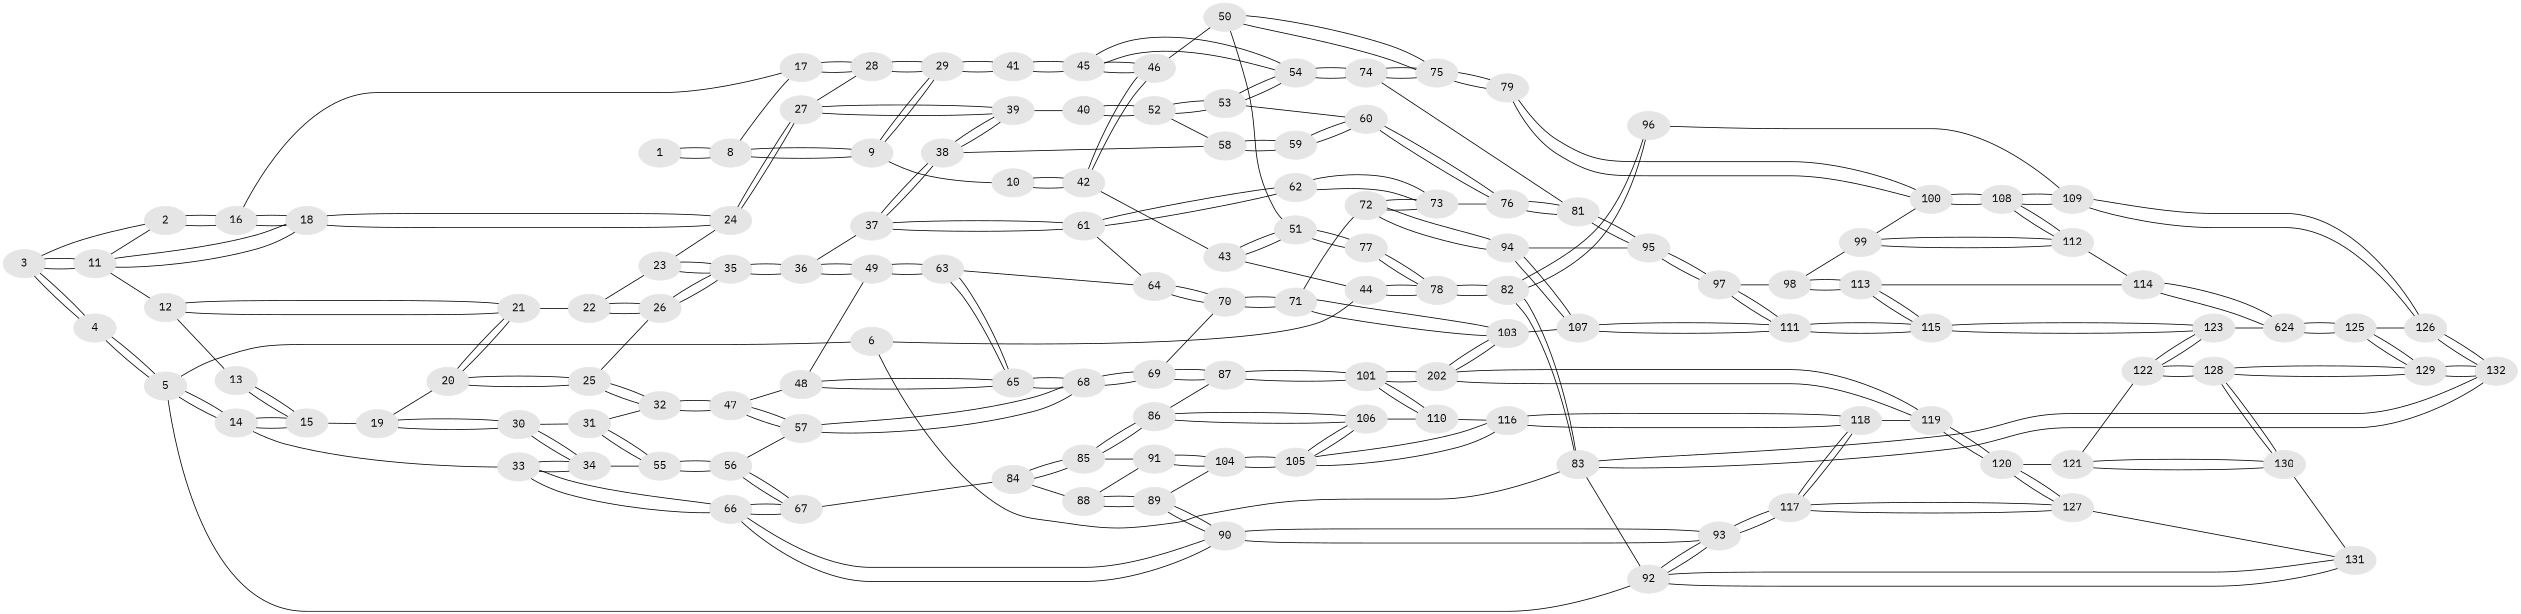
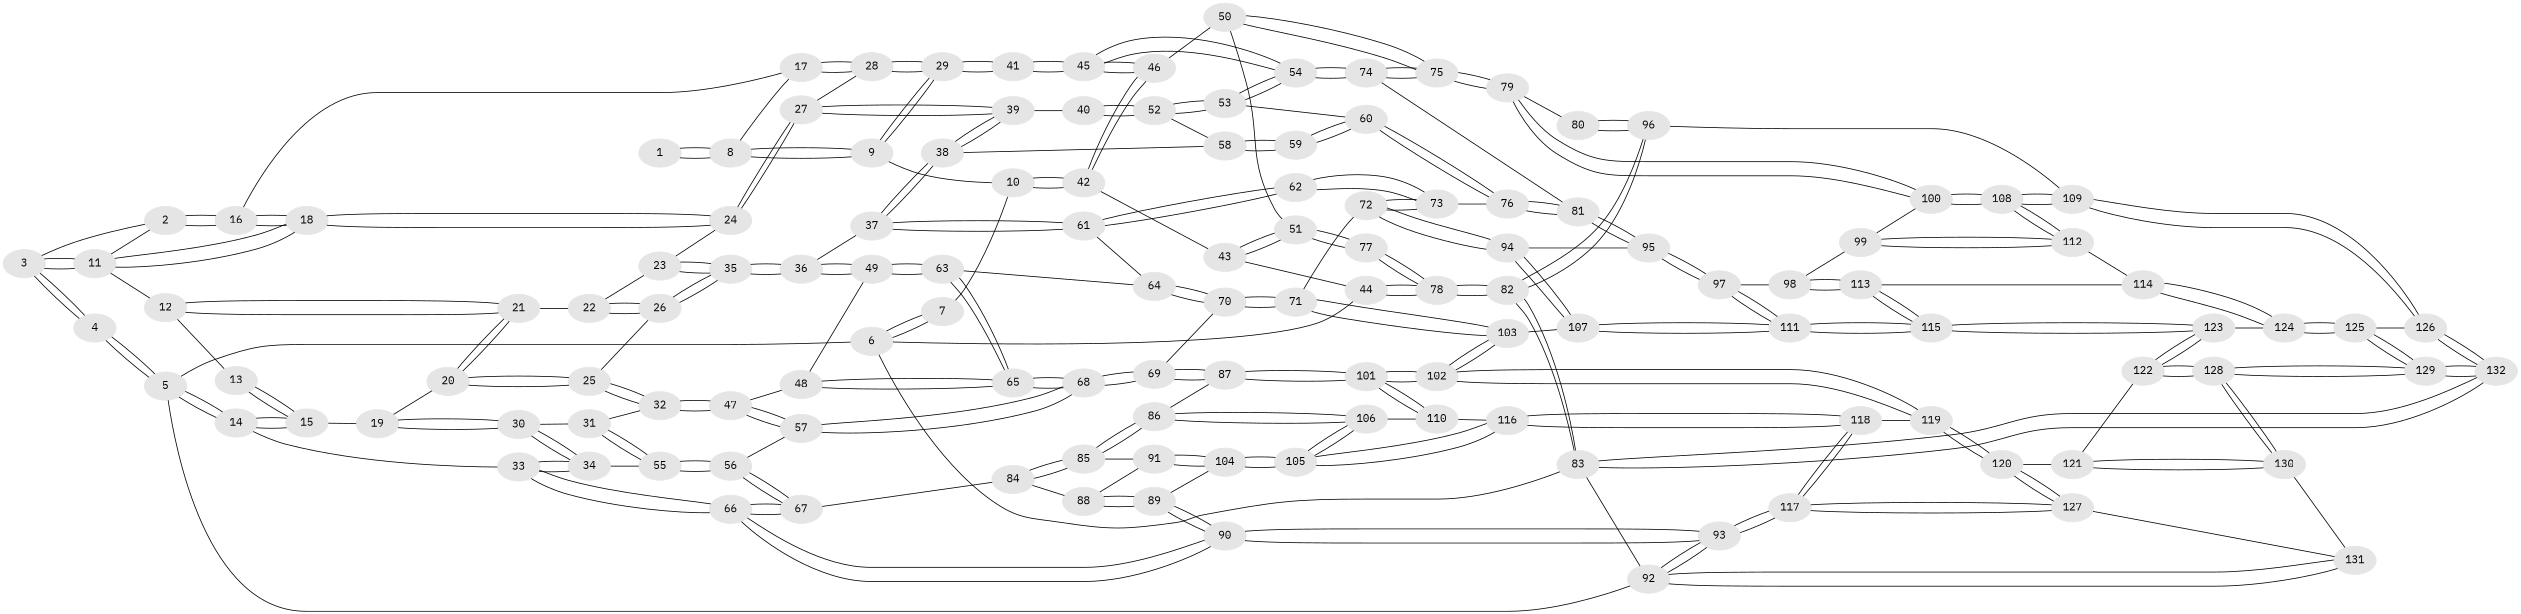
none -> (1578, 126)
none -> (942, 312)
(2284, 328) -> (2284, 328)
(1437, 377) -> (1437, 377)
